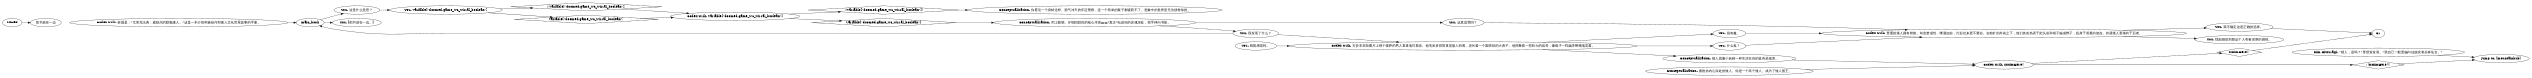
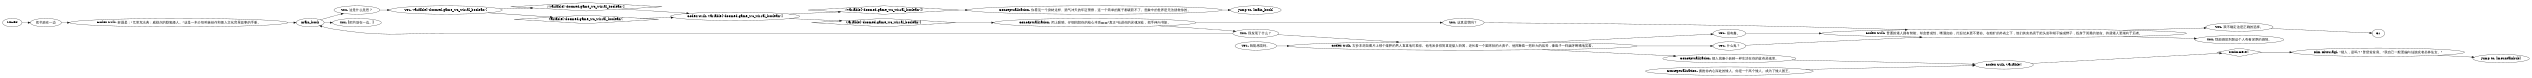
none -> (1256, 10)
none -> (64, 23)
(2311, 43) -> (2276, 52)
(2004, 65) -> (2004, 65)
(2378, 65) -> none
